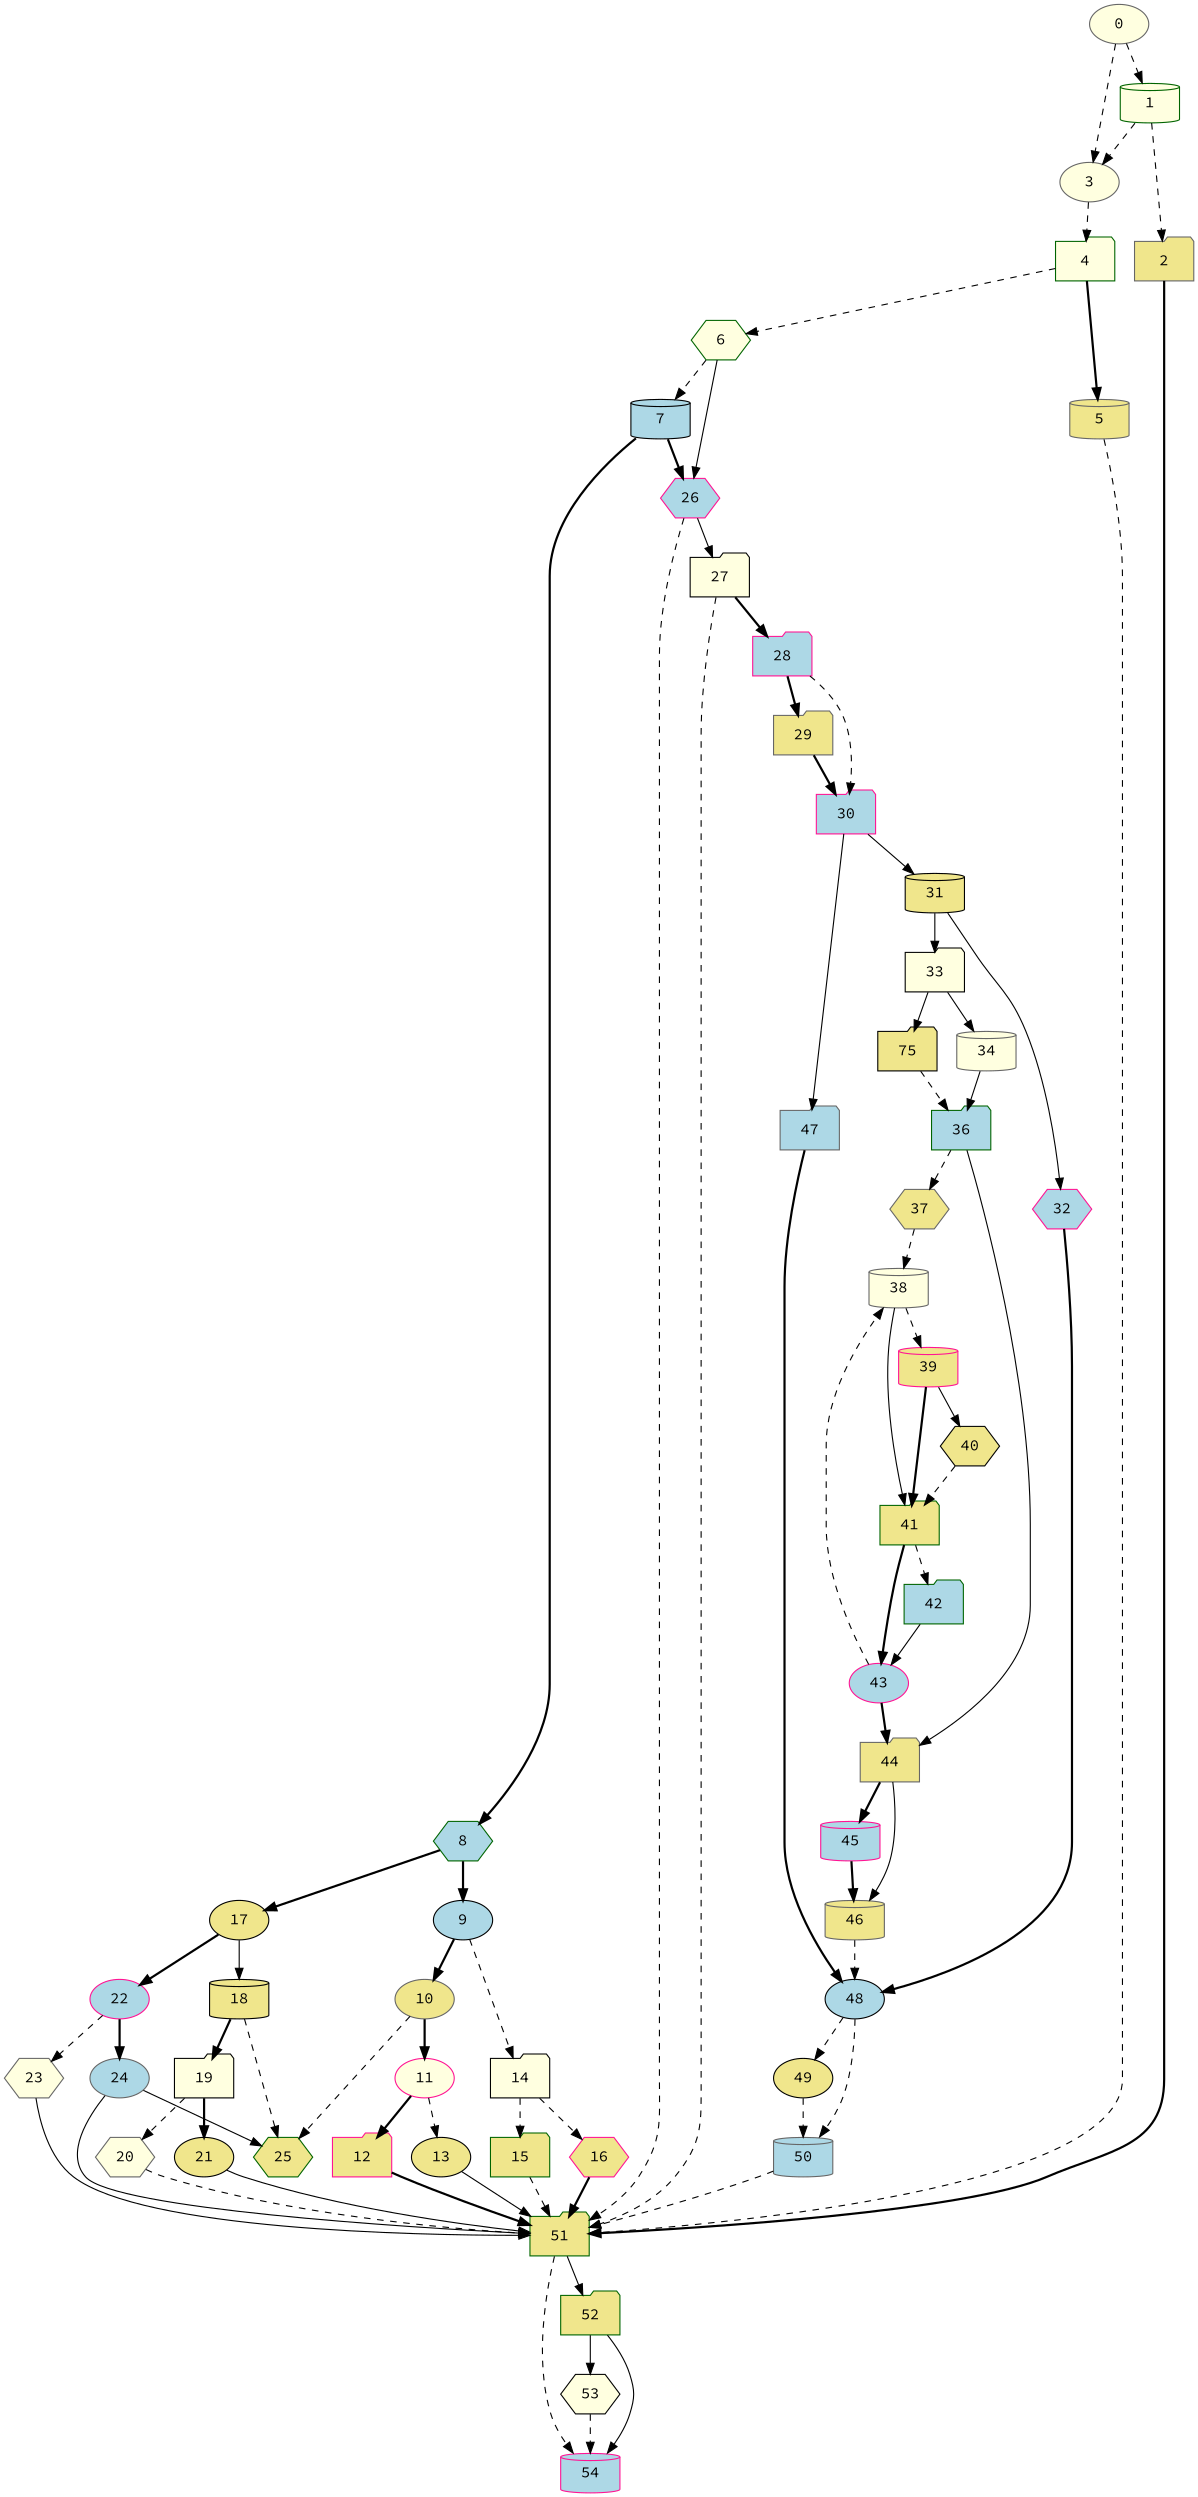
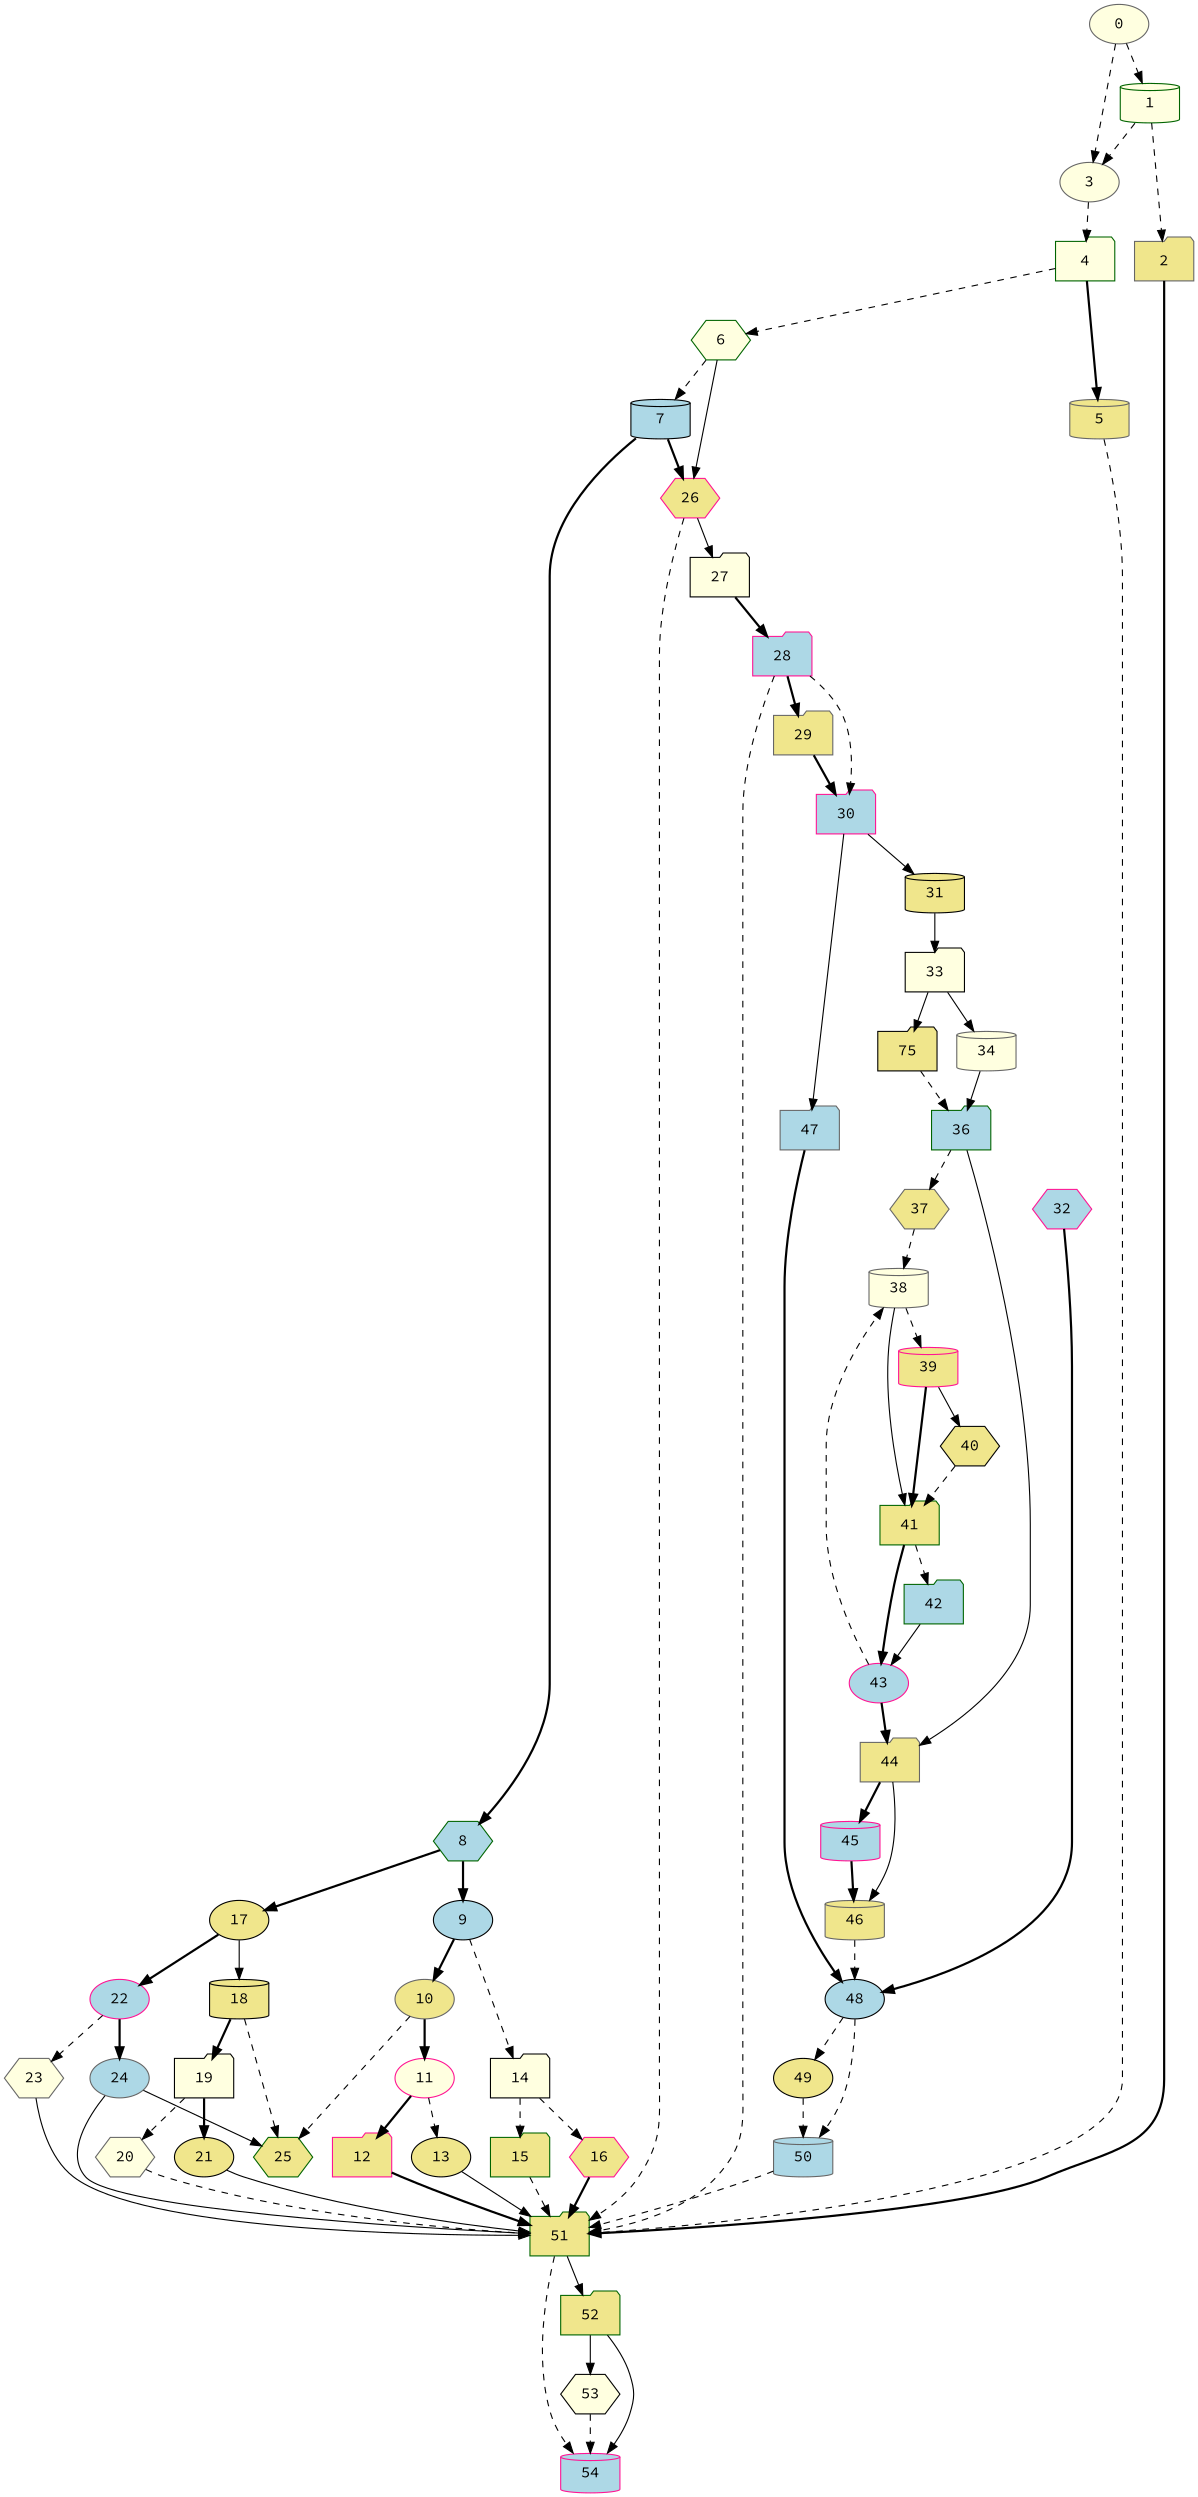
(690, 498) -> (690, 498)
(1027, 1036) -> none
(701, 1435) -> (743, 1493)
